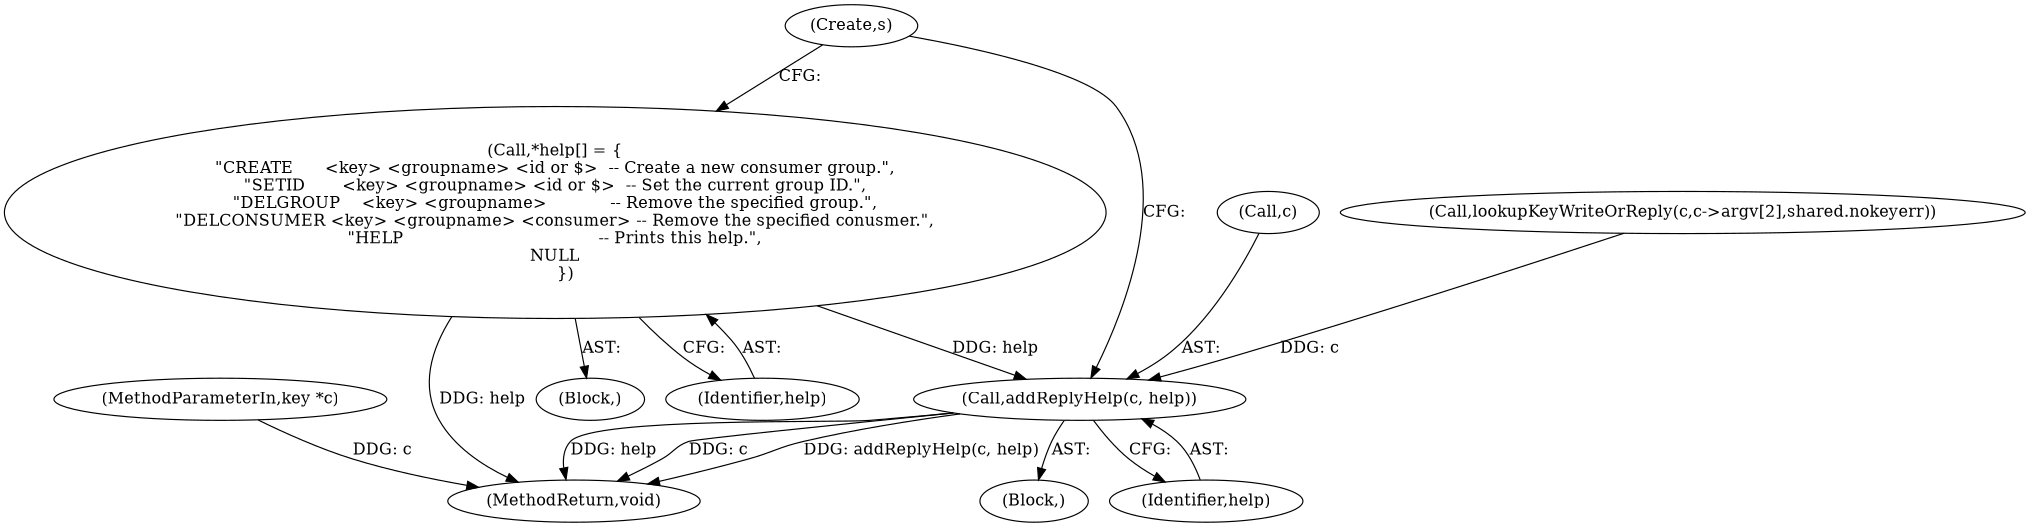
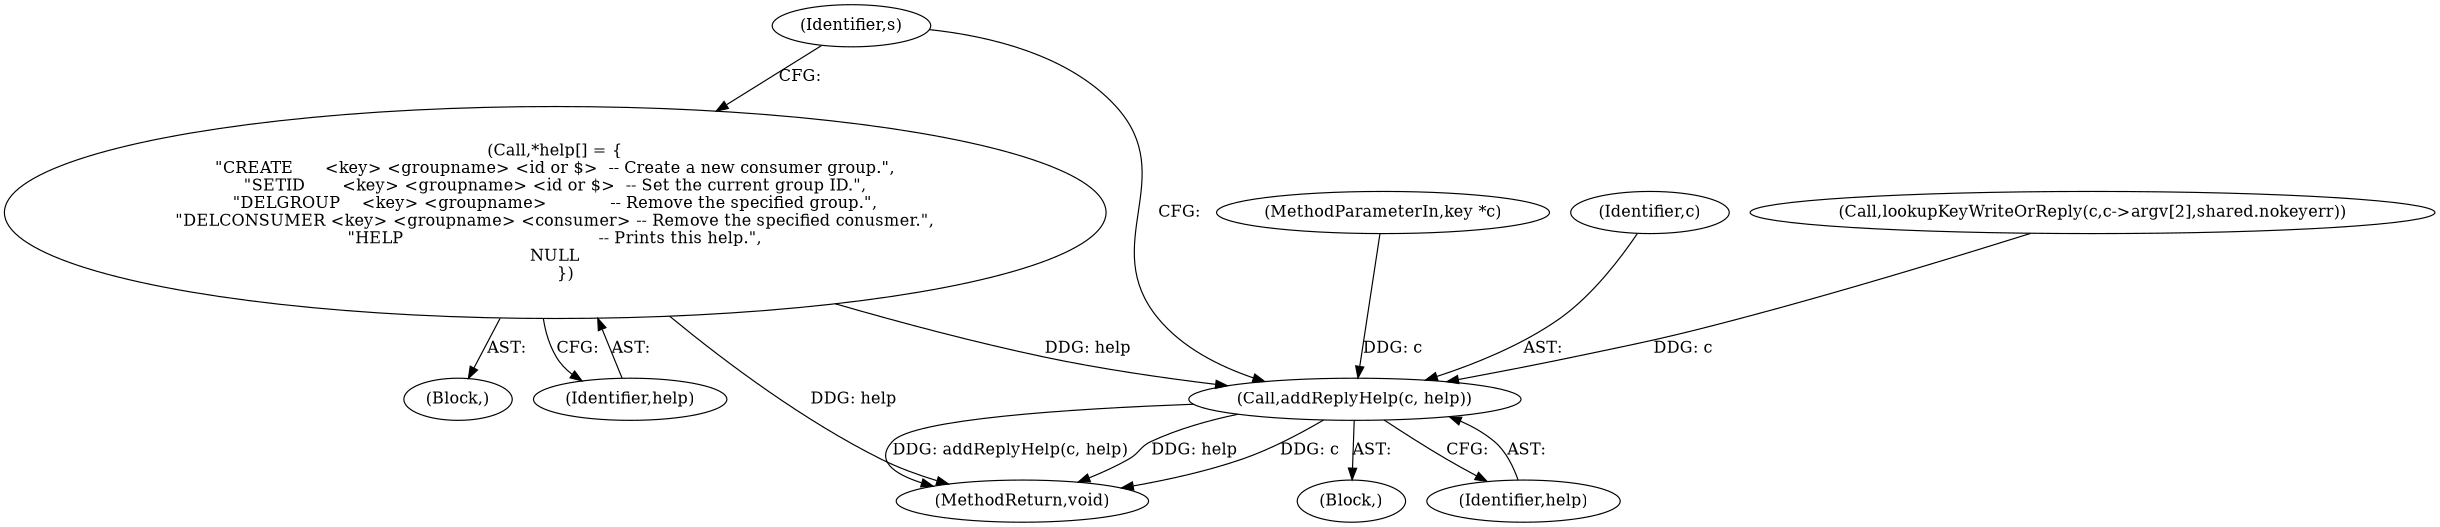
(851, 26) -> (851, 26)
(1268, 213) -> (1650, 213)
(360, 461) -> (1370, 300)
